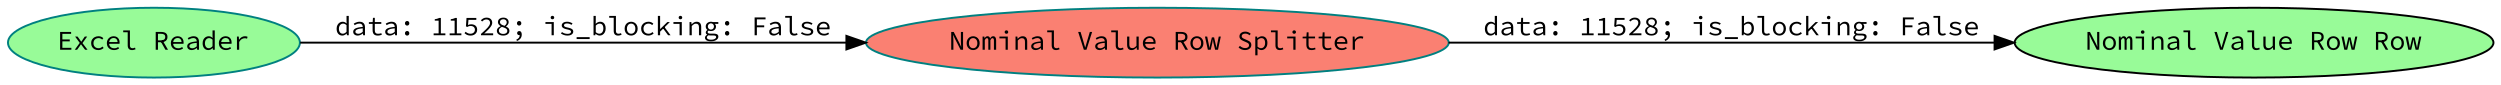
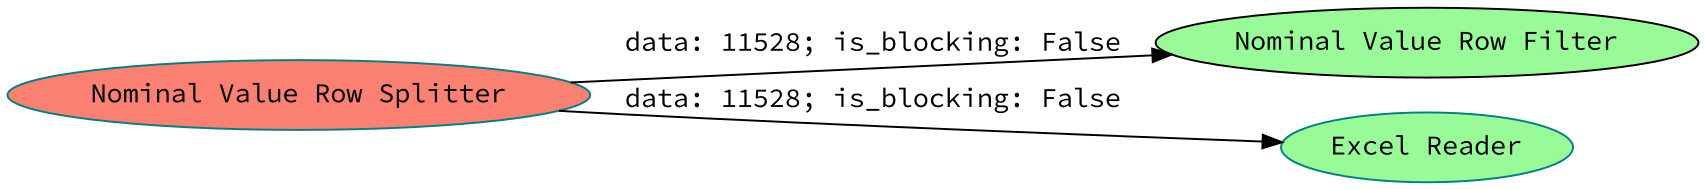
(573, 43) -> (911, 128)
(2254, 43) -> (1427, 43)
